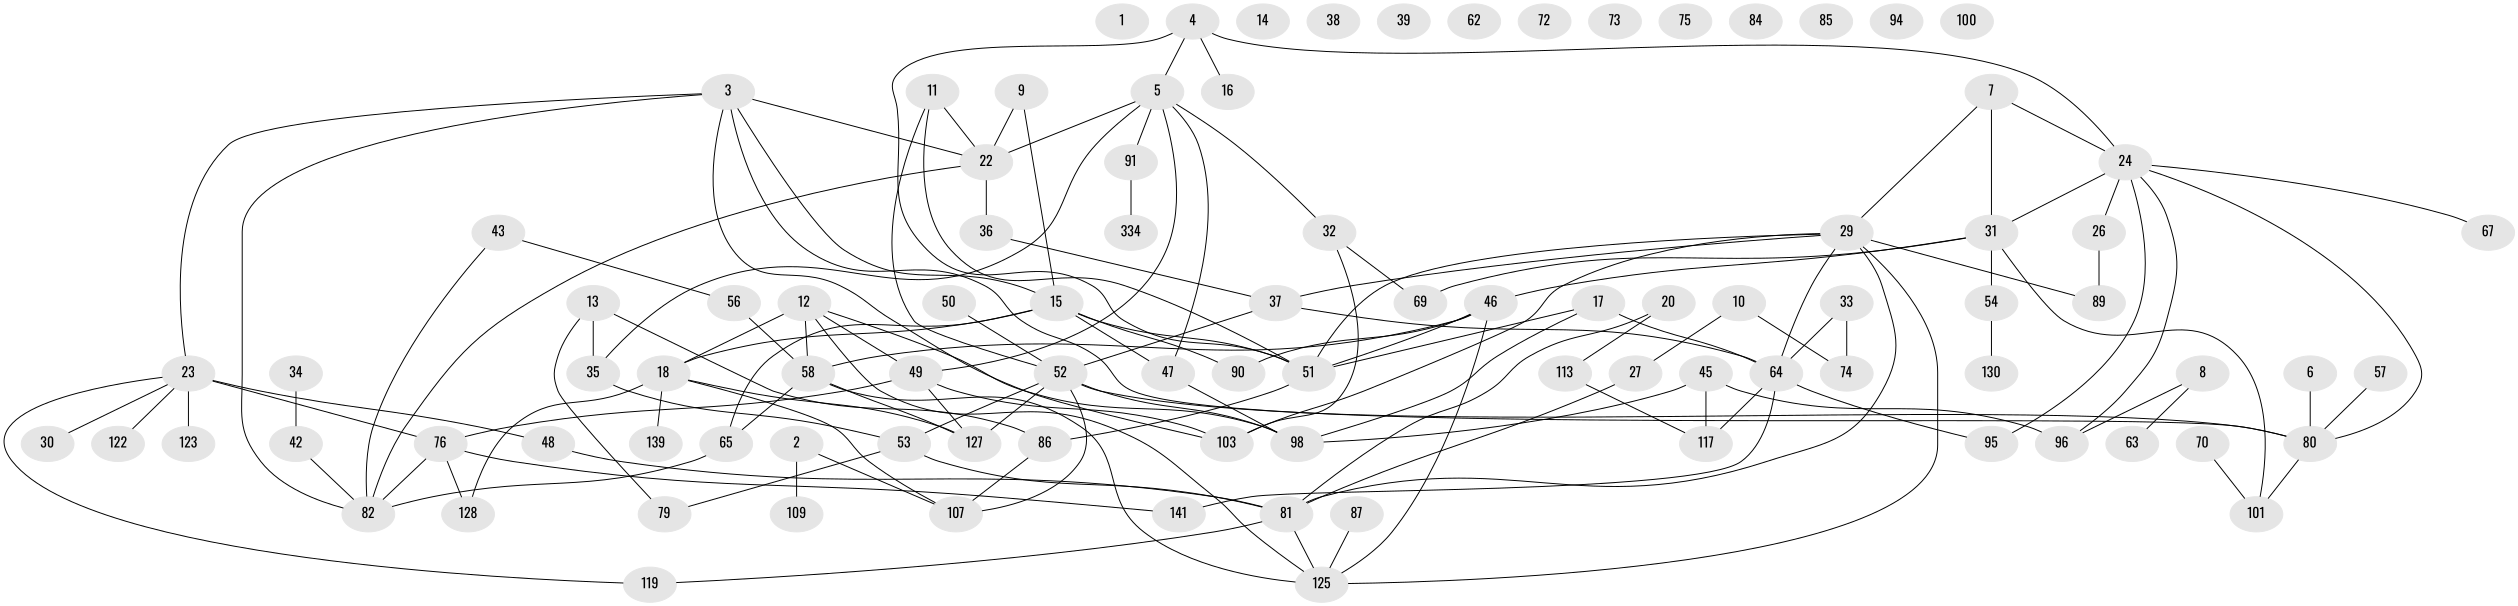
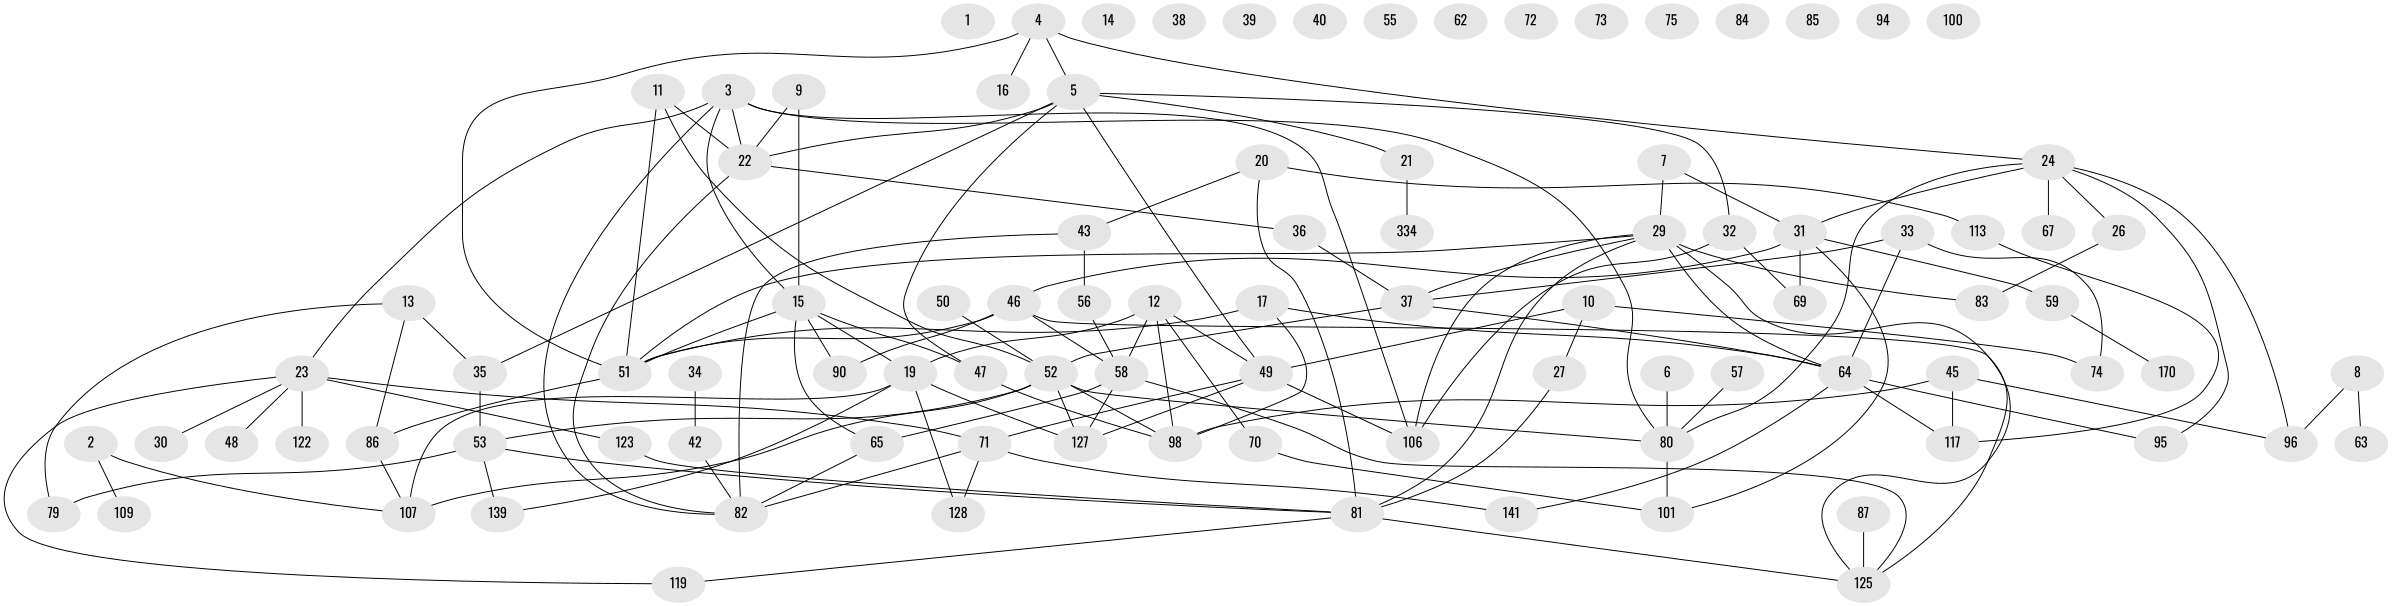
none -> (1320, 22)
none -> (1390, 22)
(2058, 127) -> none
(1131, 162) -> (1407, 162)
none -> (1173, 198)
none -> (1715, 266)
(1991, 303) -> (2052, 303)
(2099, 303) -> (1982, 303)
none -> (1428, 338)
(664, 374) -> (910, 374)
(1991, 374) -> (2168, 374)
(1095, 422) -> (1205, 374)
(441, 444) -> (985, 444)
(1227, 444) -> (1413, 444)
none -> (489, 479)
(917, 479) -> (987, 492)
